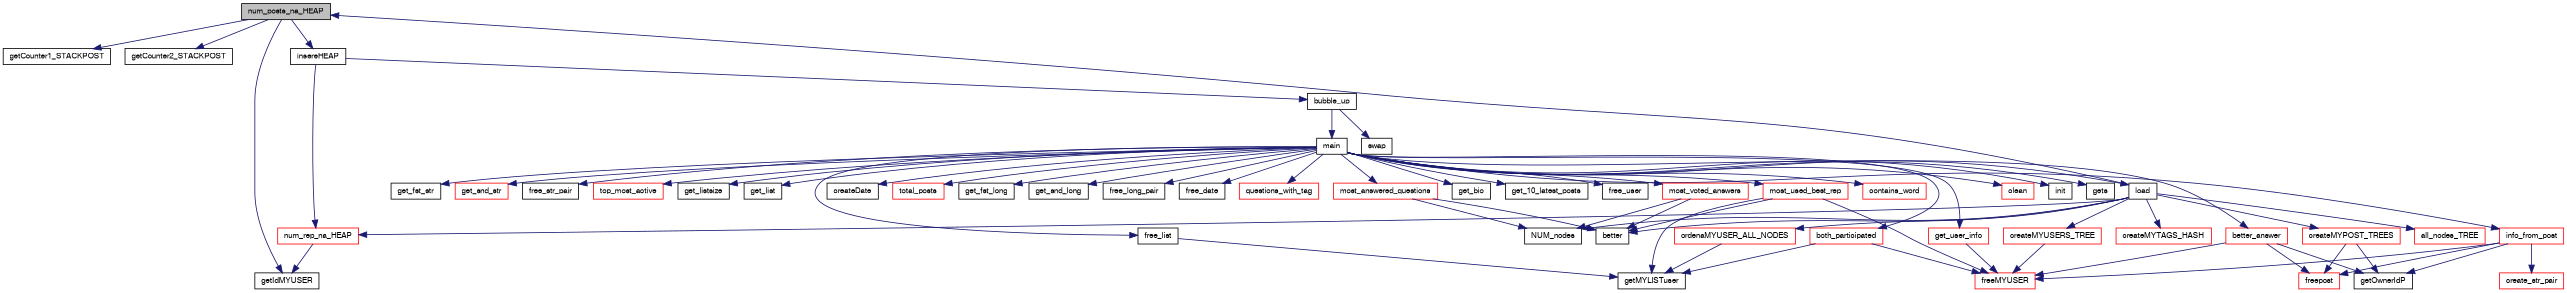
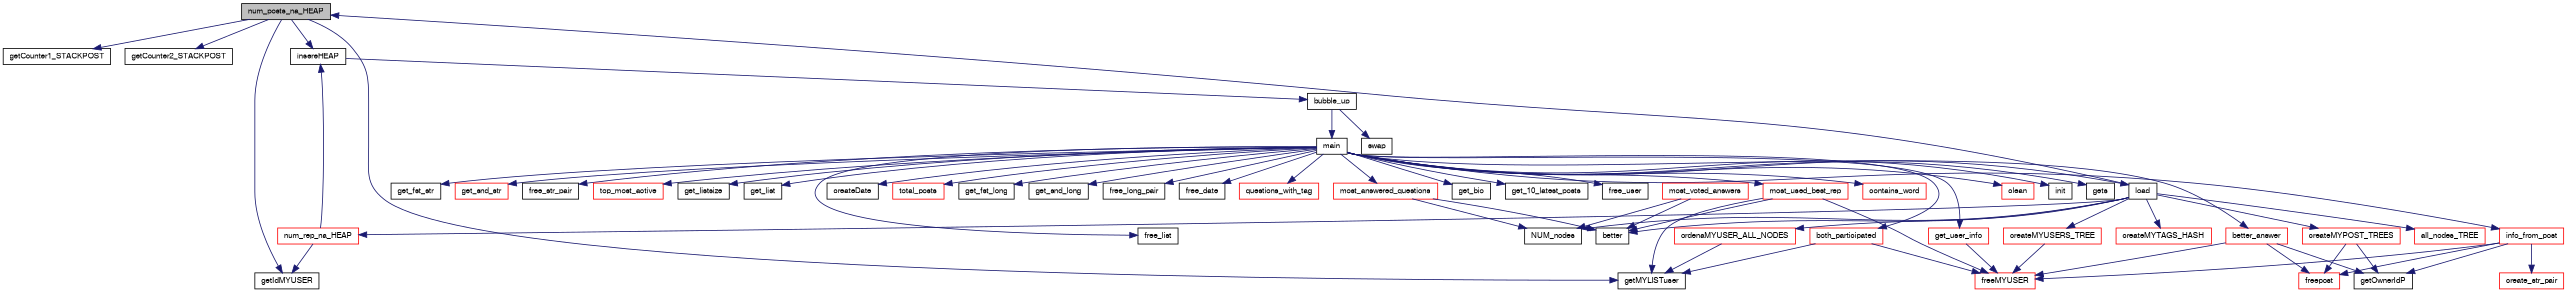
(313, 142) -> (324, 150)
(1500, 173) -> none
(1394, 257) -> (887, 266)
